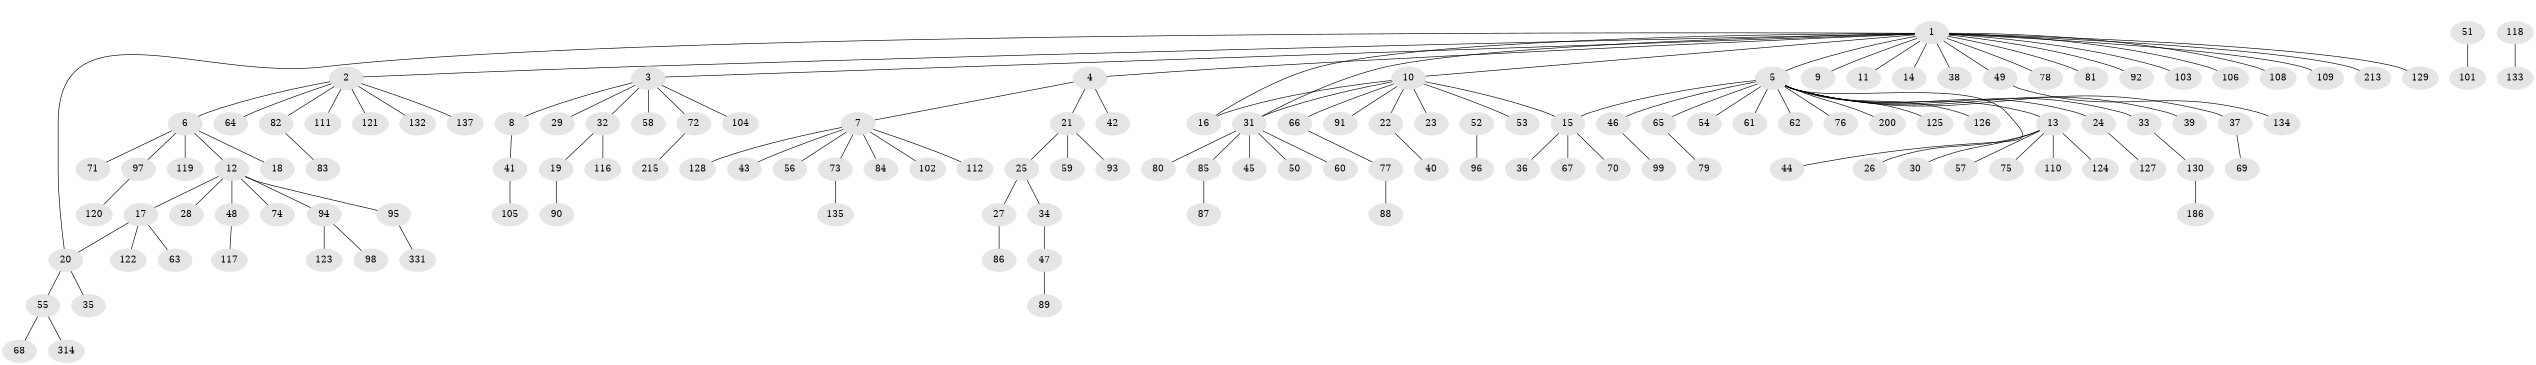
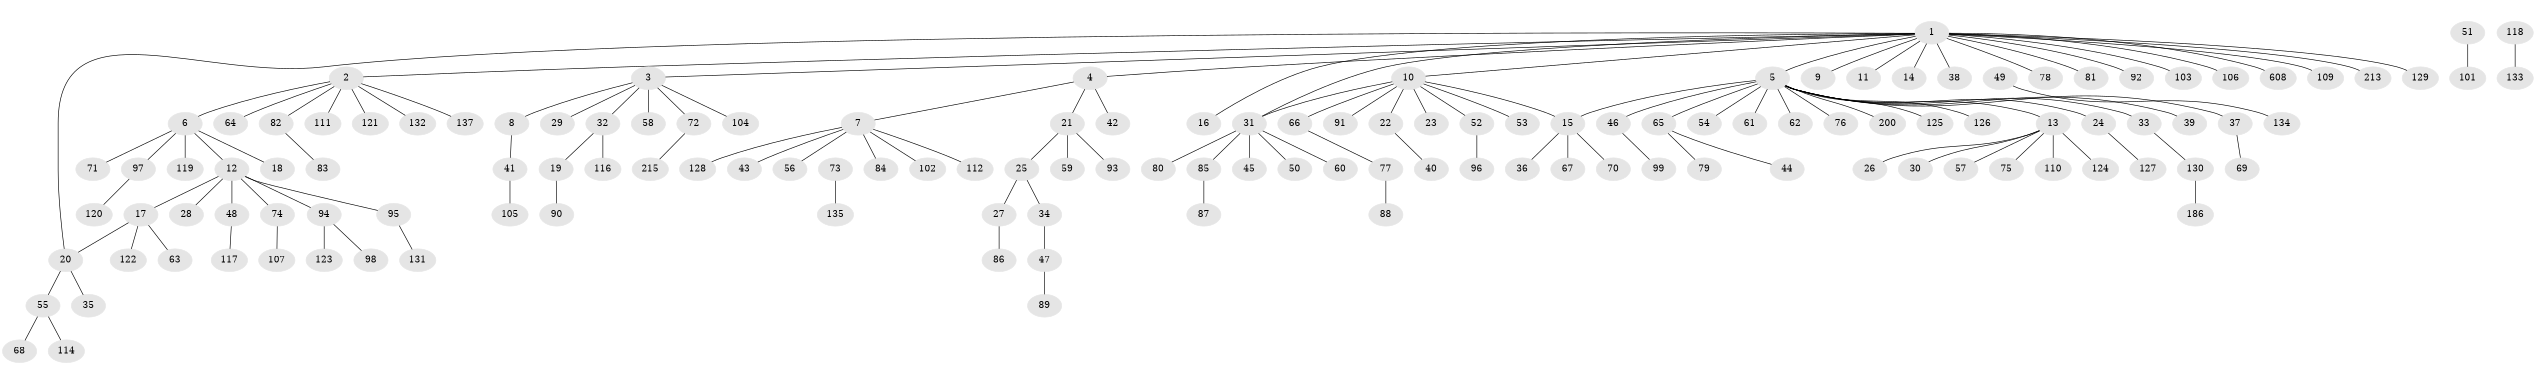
(1966, 56) -> none
(2278, 78) -> (2278, 78)
(1294, 95) -> (1443, 101)
(2015, 122) -> (1721, 149)
(847, 147) -> none
none -> (277, 260)
(418, 260) -> (418, 260)
(66, 351) -> (66, 351)
